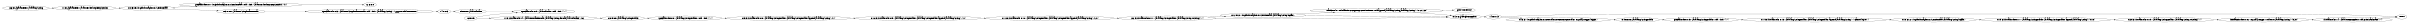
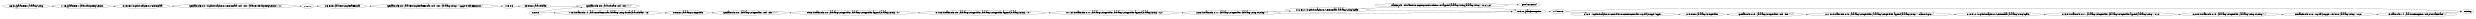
(85, 8) -> (82, 6)
(195, 10) -> (316, 6)
(2402, 17) -> (2468, 12)
